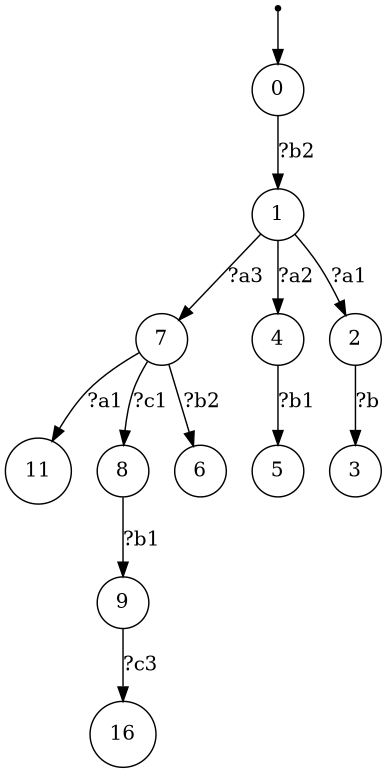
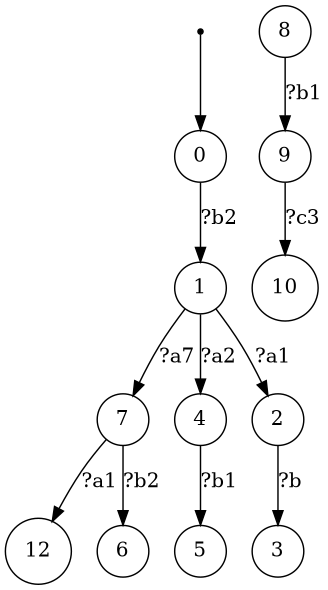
(246, 277) -> (177, 357)
(132, 395) -> none
(38, 471) -> (38, 551)
(123, 734) -> (285, 288)
